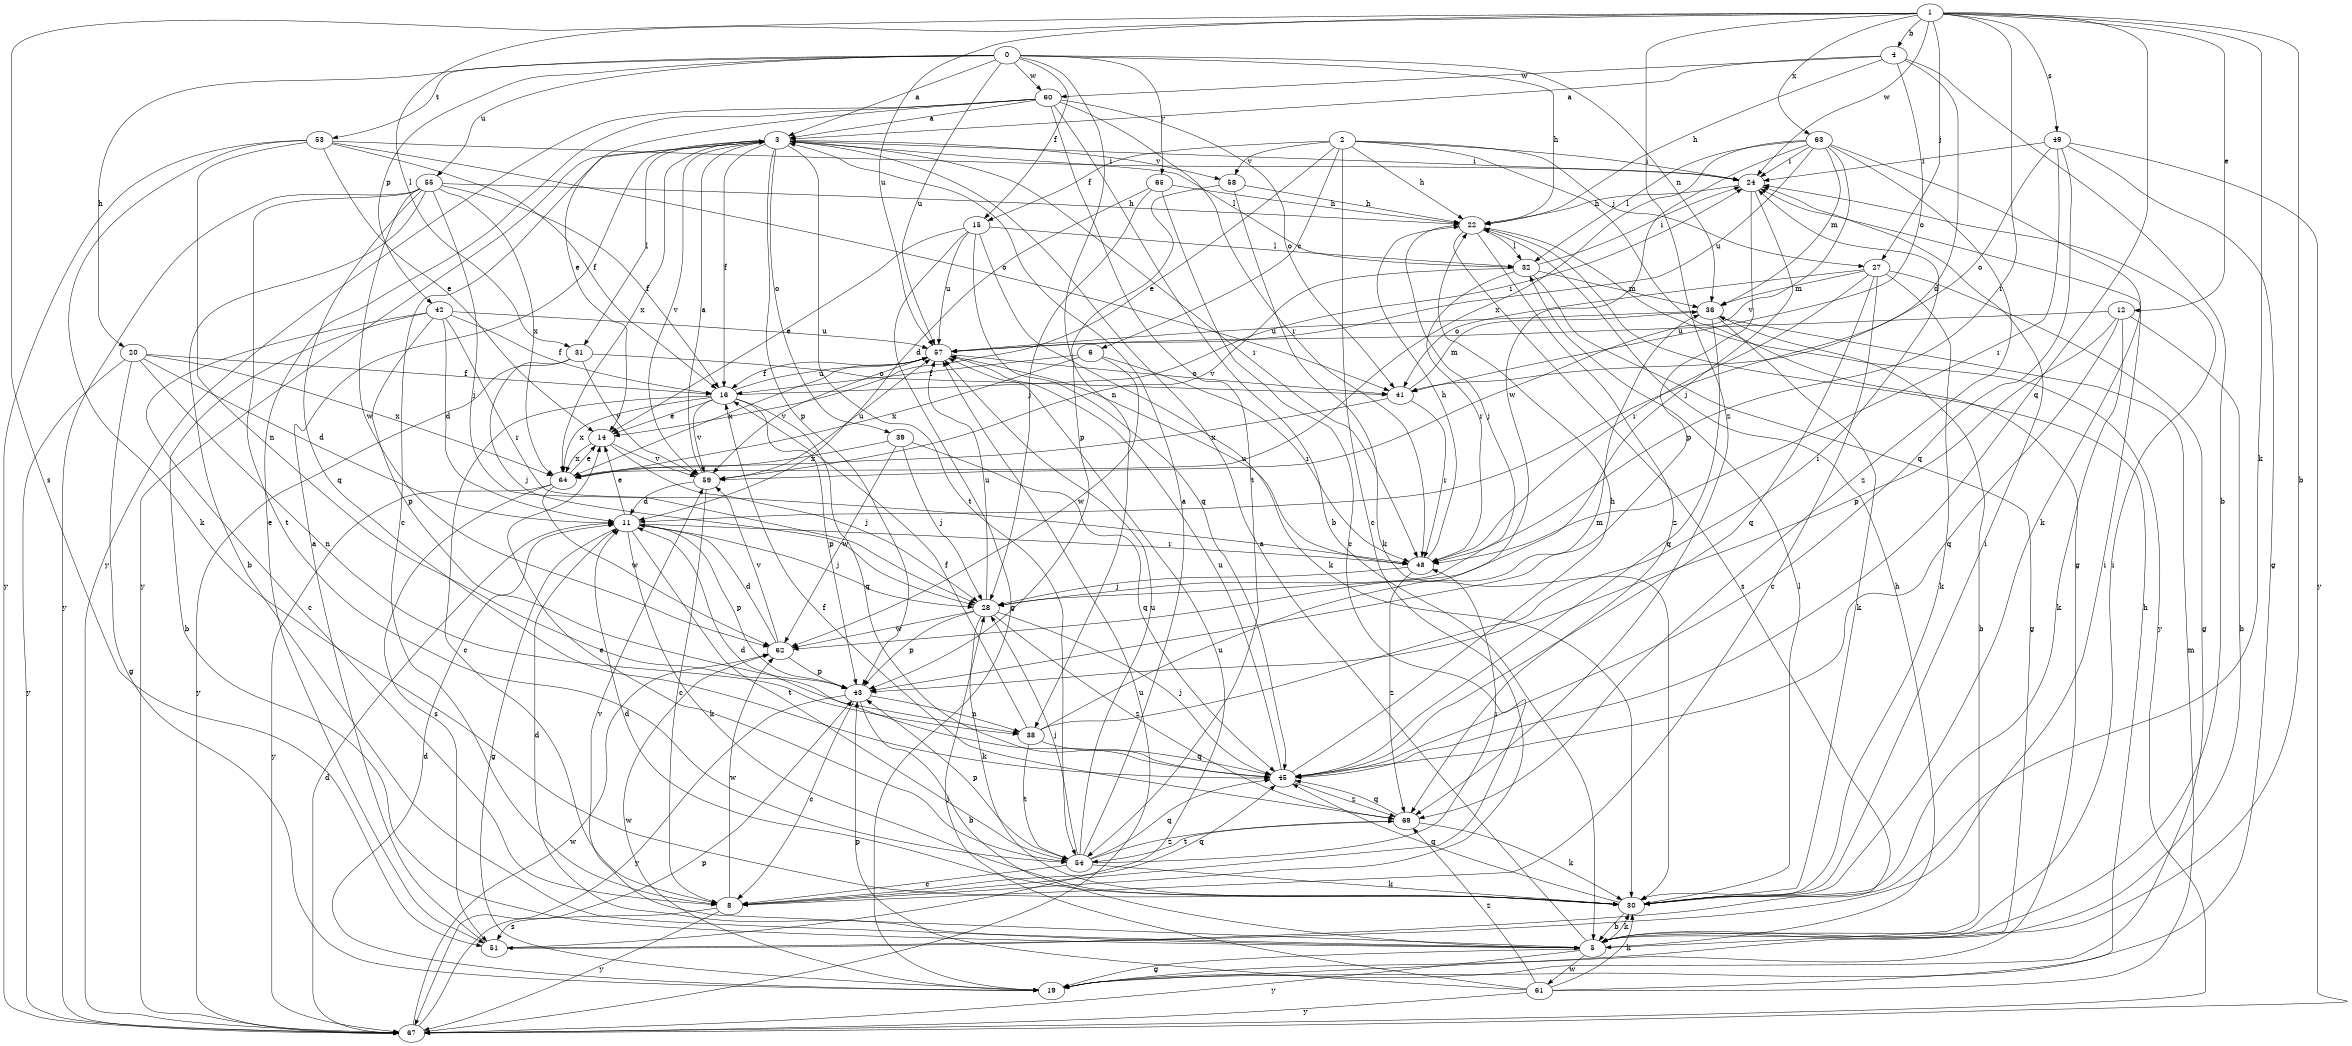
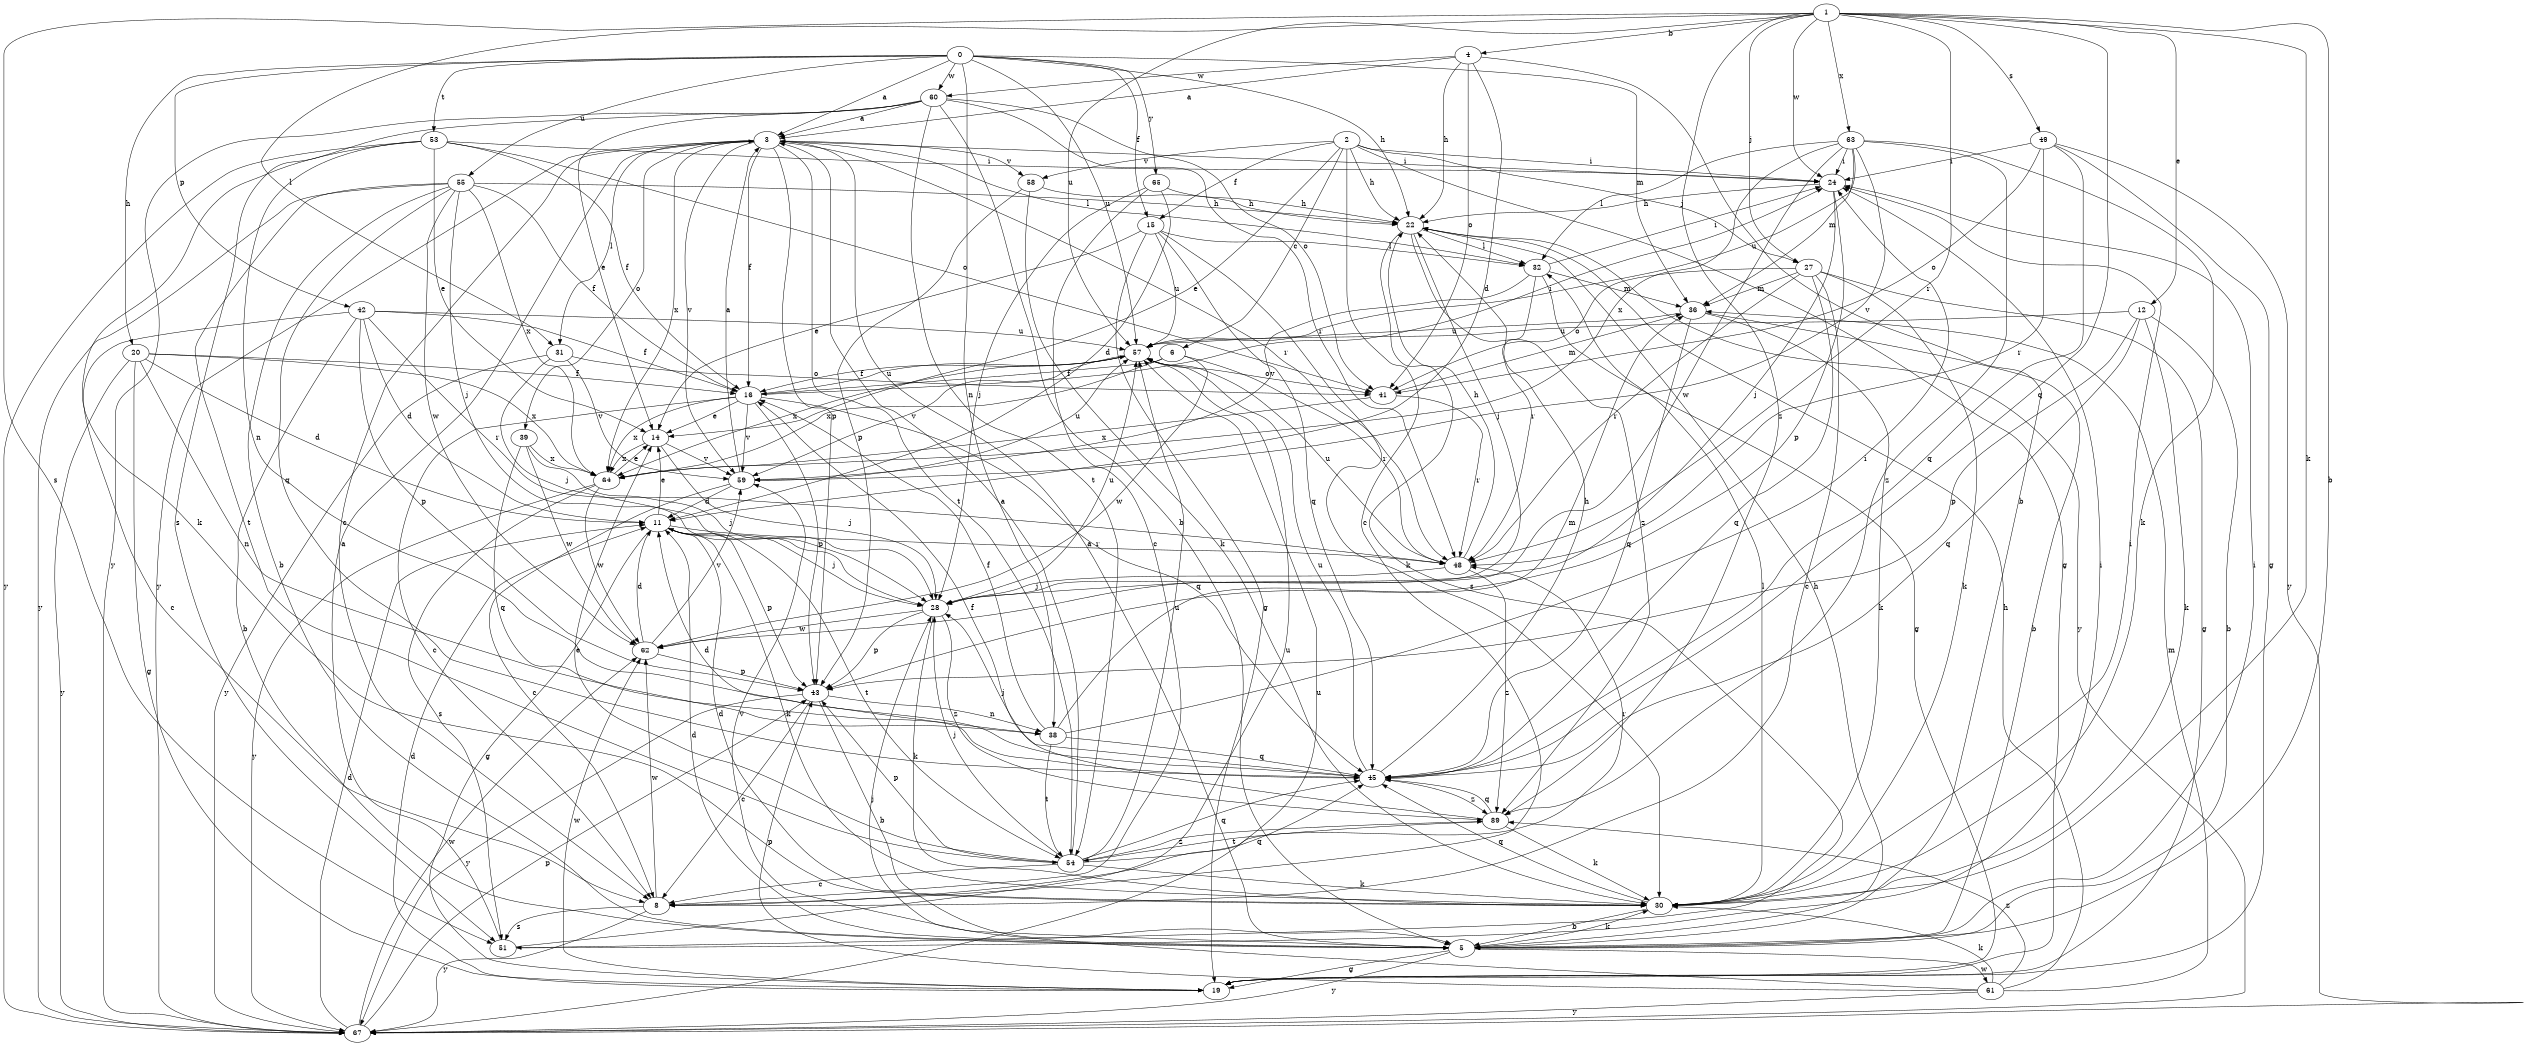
(1679, 183) -> (1640, 183)
(270, 523) -> (178, 523)
(1150, 679) -> (1120, 753)
(1407, 821) -> (1496, 821)
